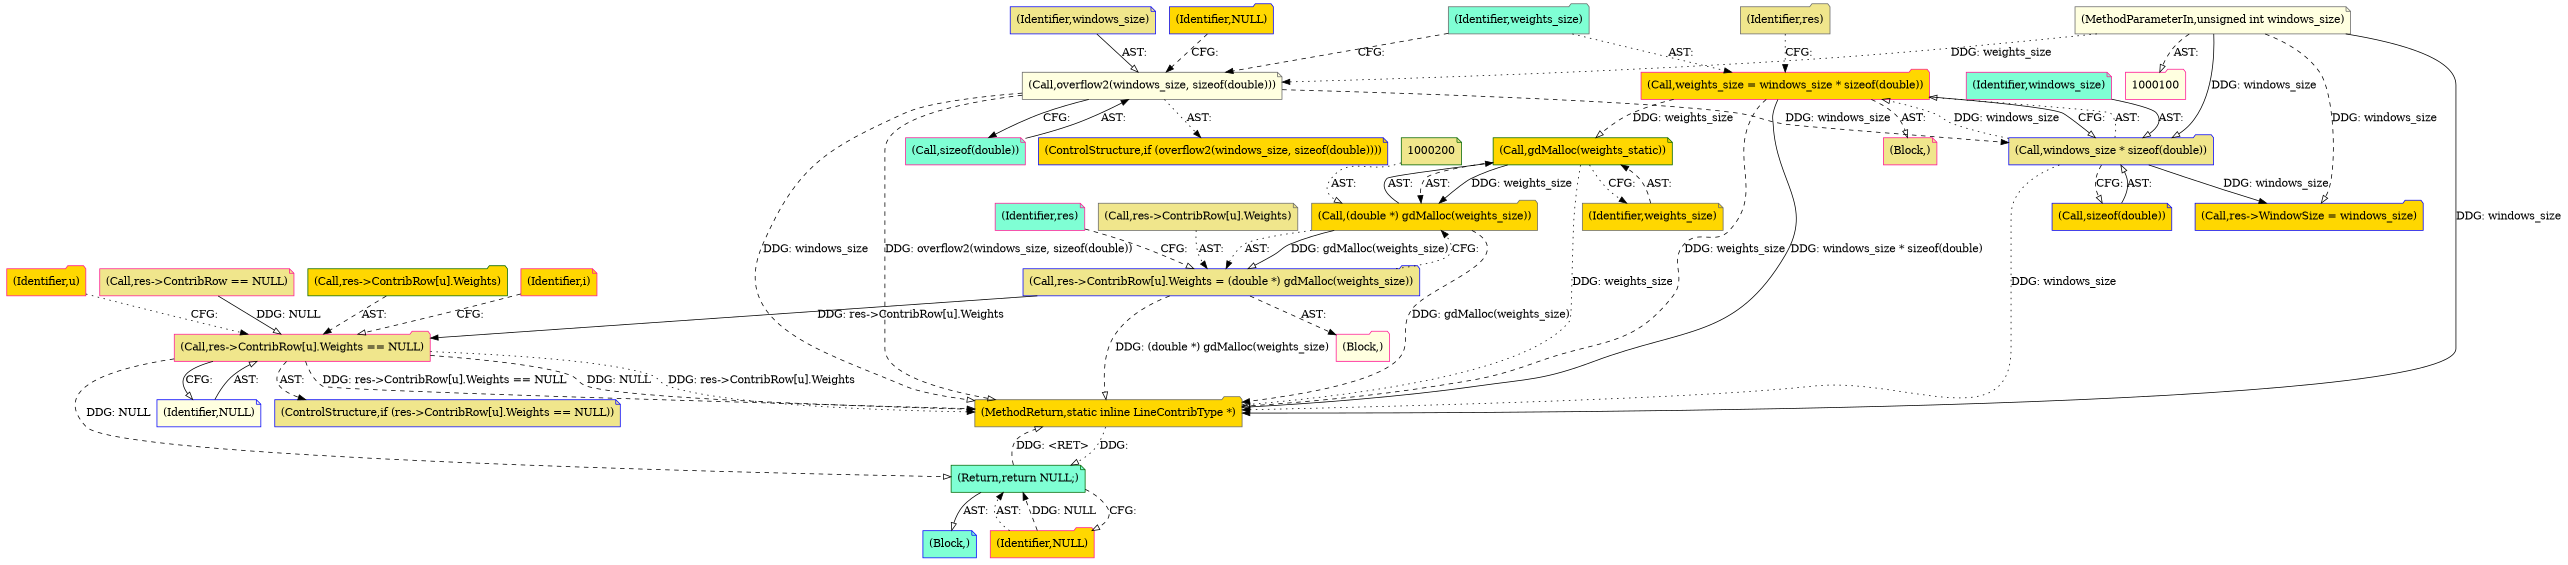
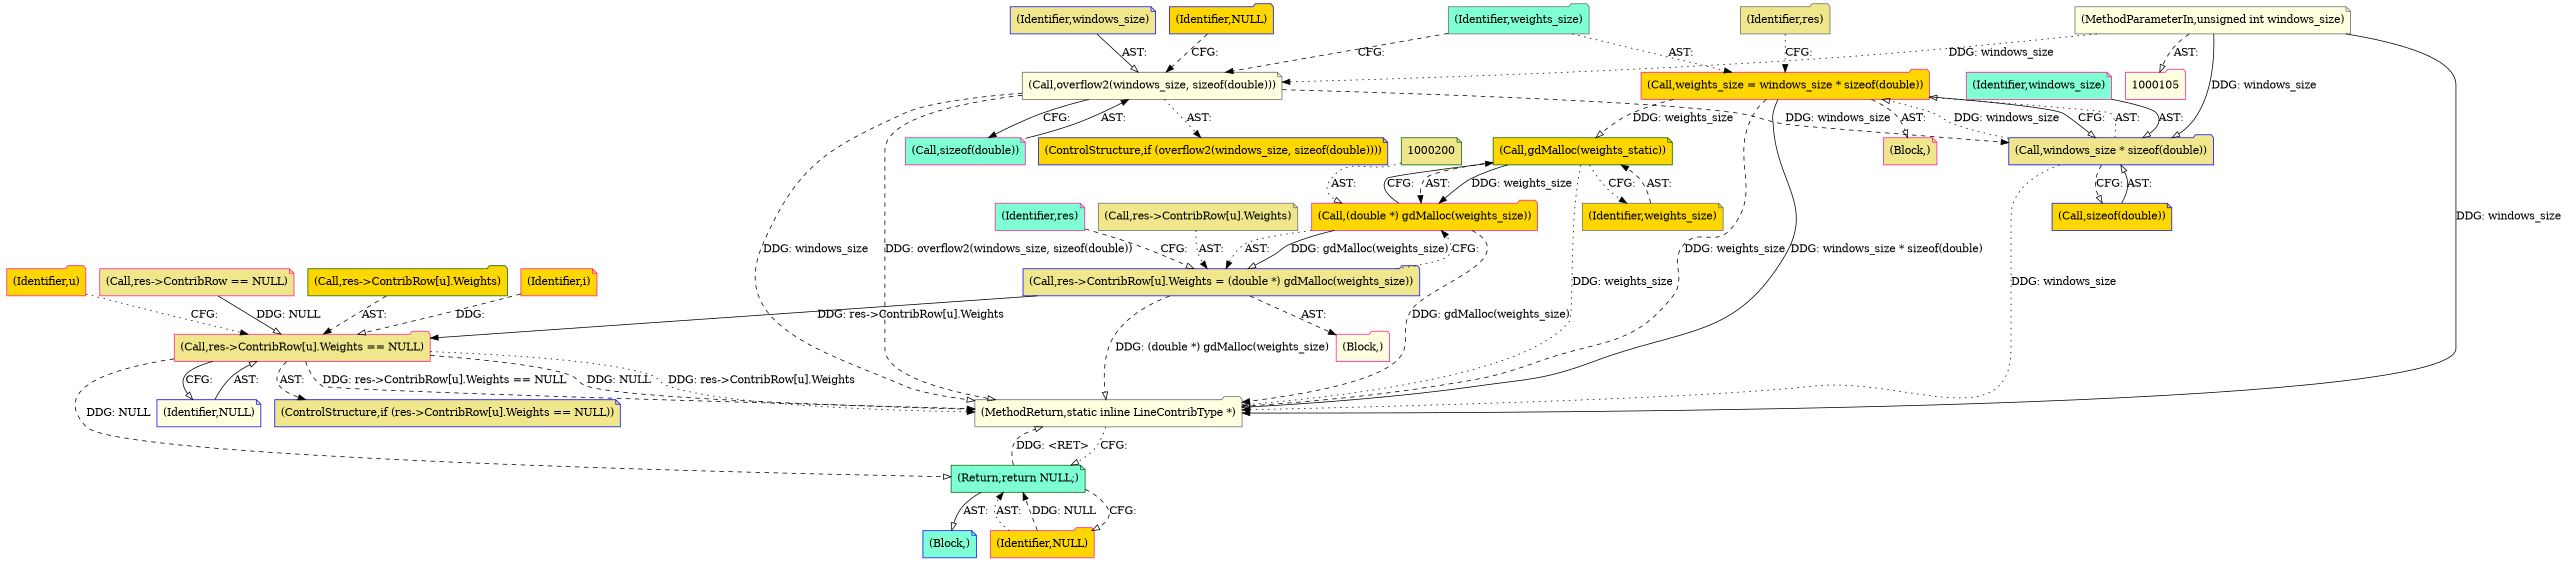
(2001, 53) -> (2001, 53)
(2156, 86) -> (2156, 86)
(1402, 184) -> (1402, 184)
(1425, 217) -> (1425, 217)
(2309, 217) -> none
(472, 315) -> (472, 315)
(1108, 413) -> (1108, 413)
(1116, 446) -> (1116, 446)
